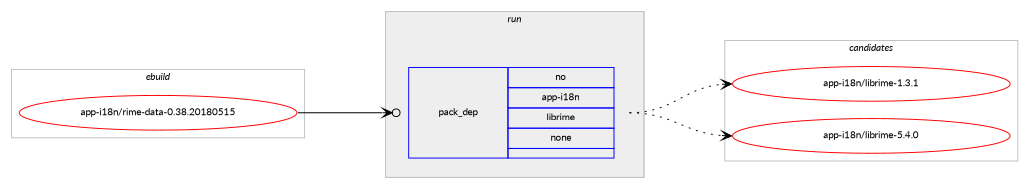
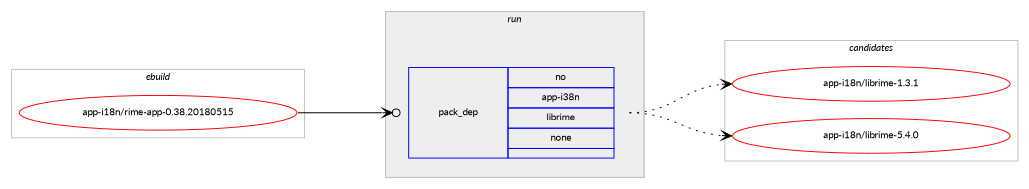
(561, 97) -> (561, 97)
(158, 113) -> (158, 113)
